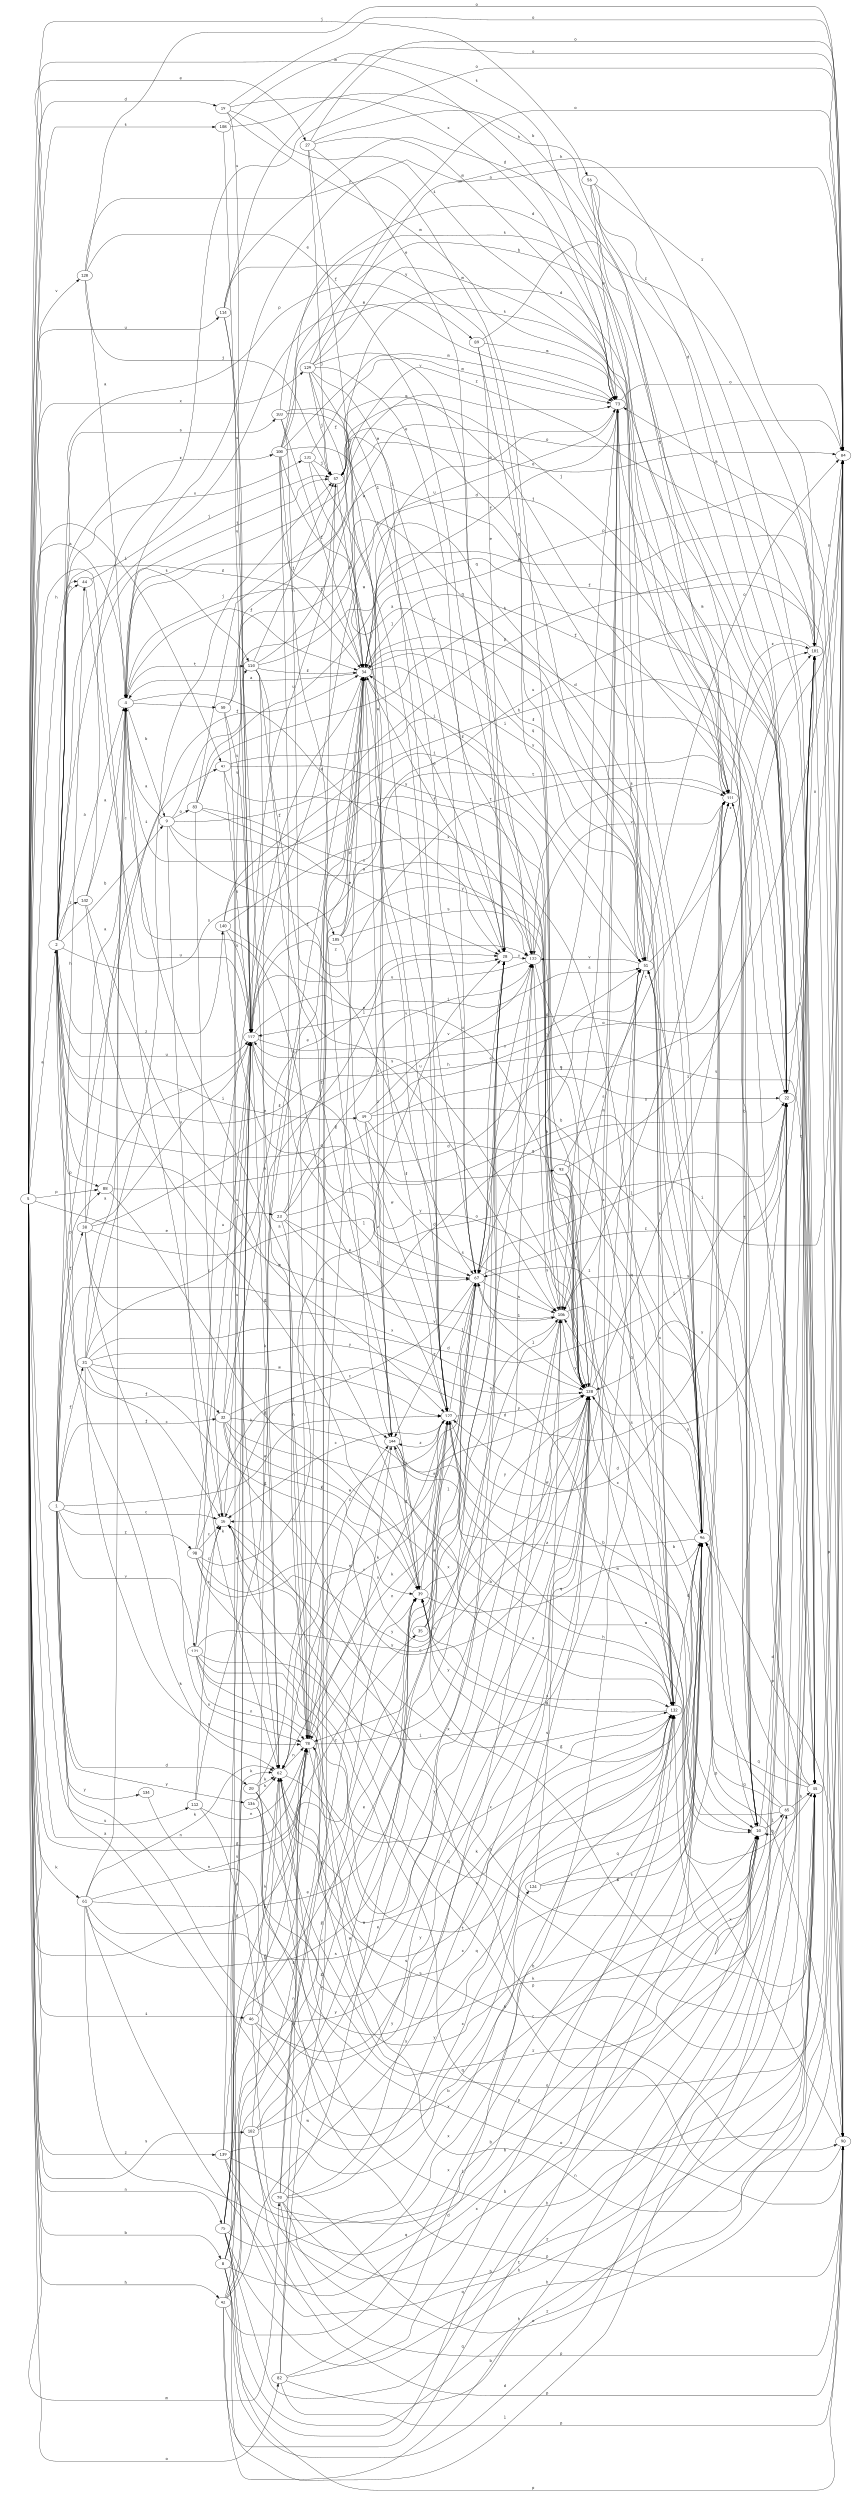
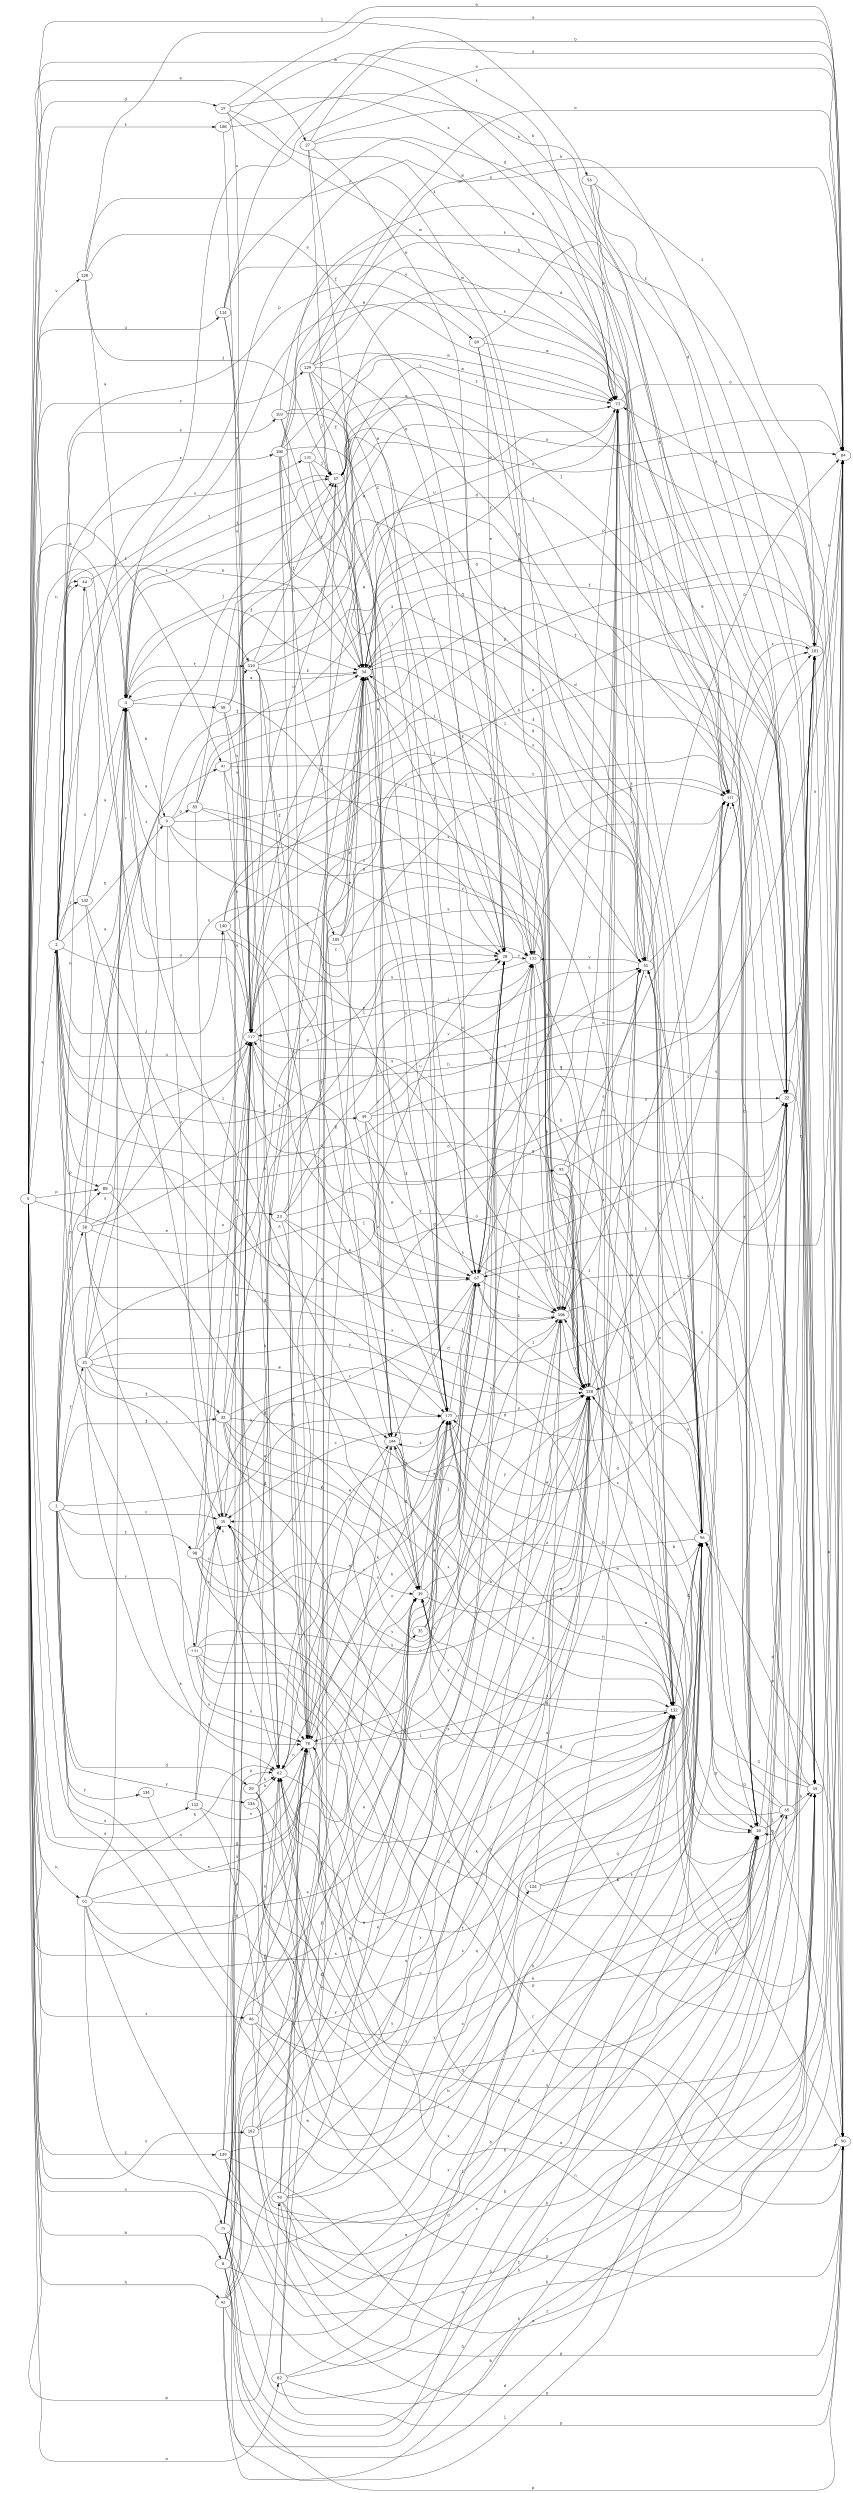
(527, 2016) -> (608, 1285)
